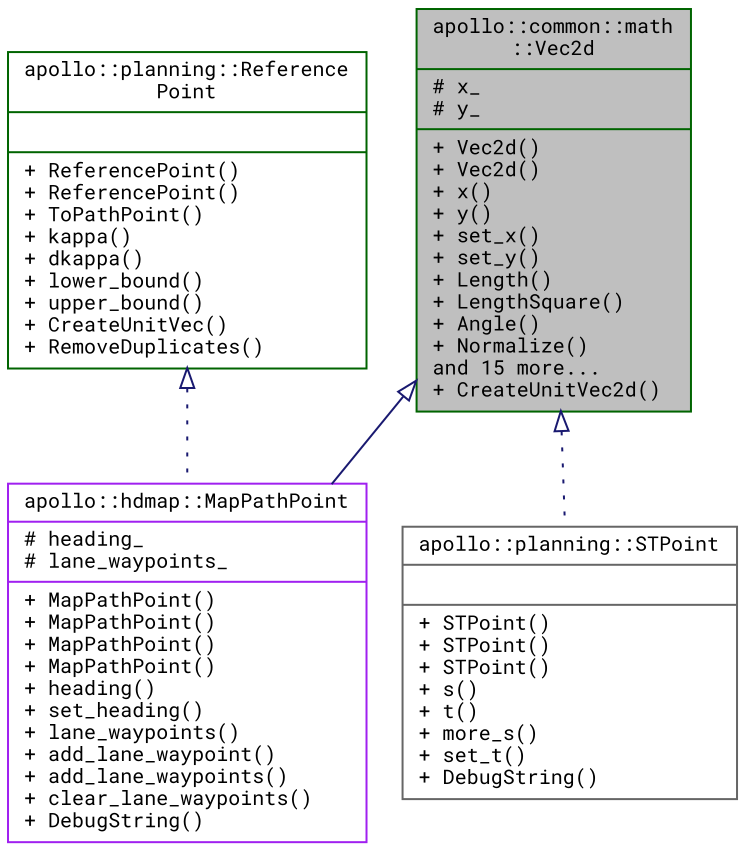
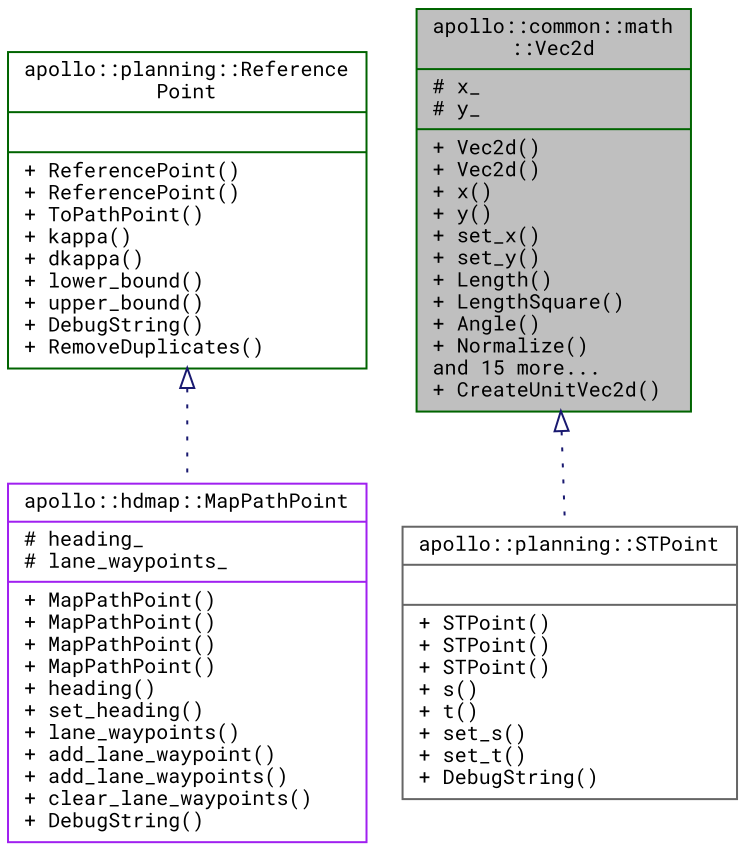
(127, 325) -> (115, 325)
(367, 440) -> none
(480, 734) -> (474, 734)
